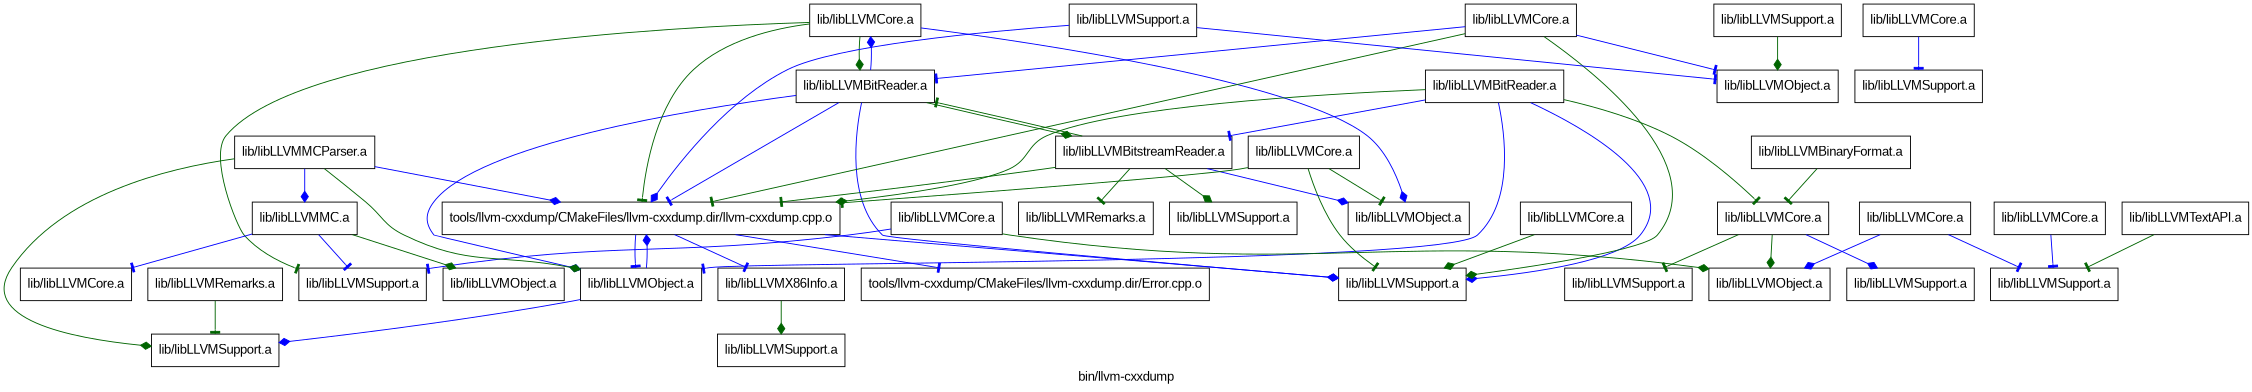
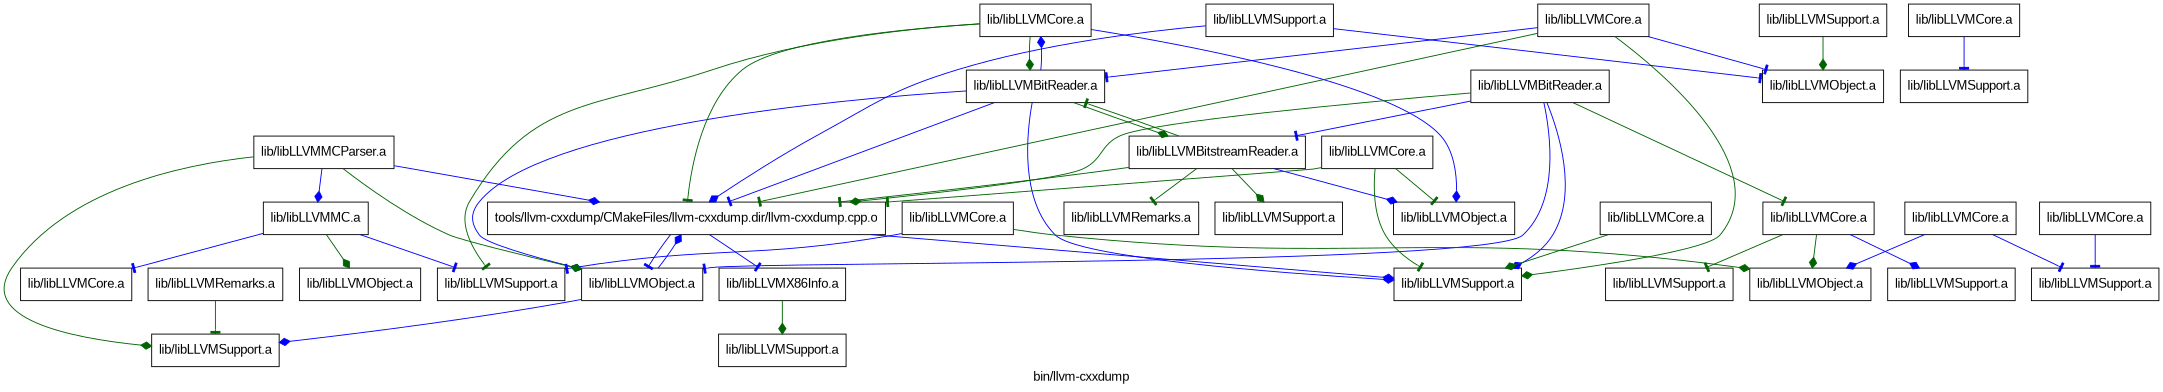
(1831, 152) -> none
(2185, 218) -> none
(1035, 284) -> none
